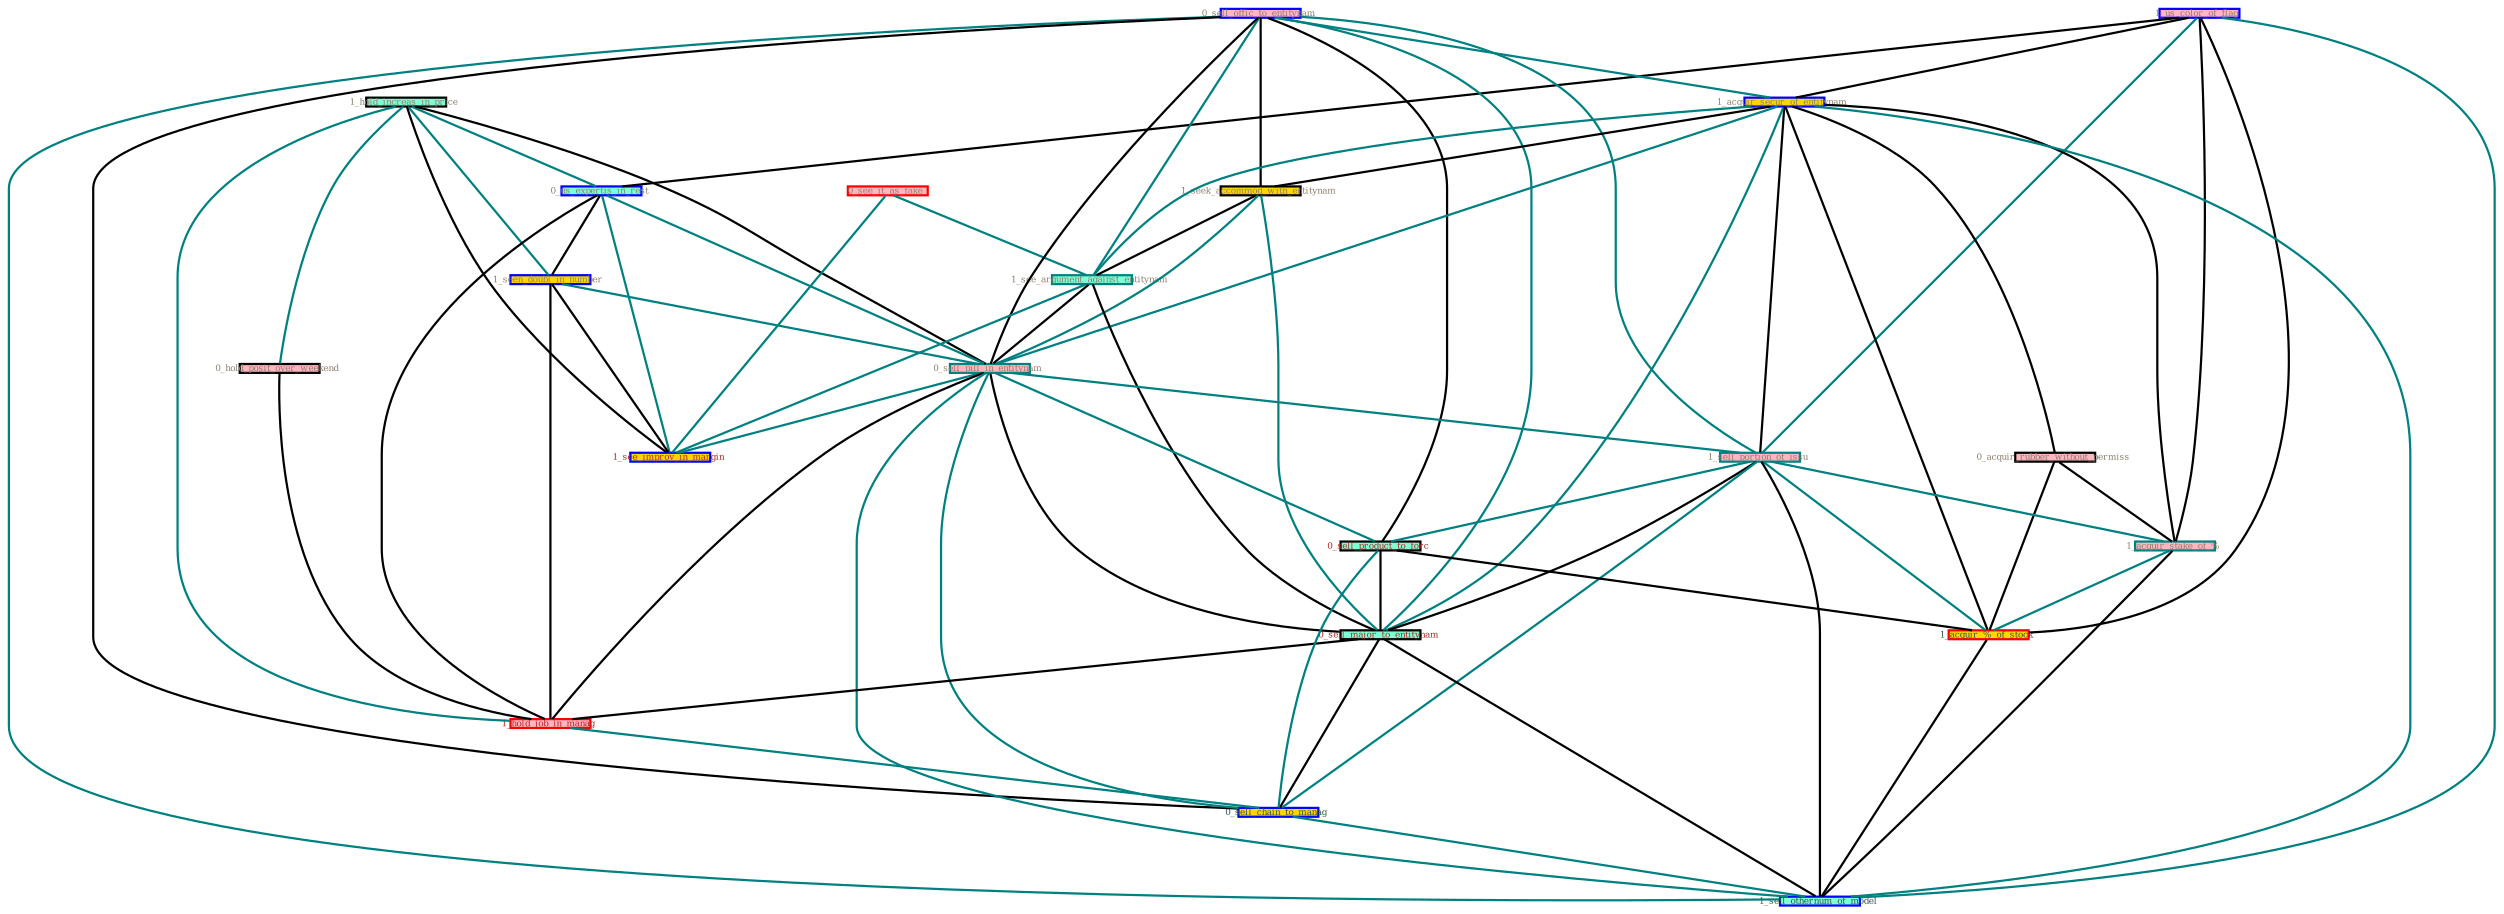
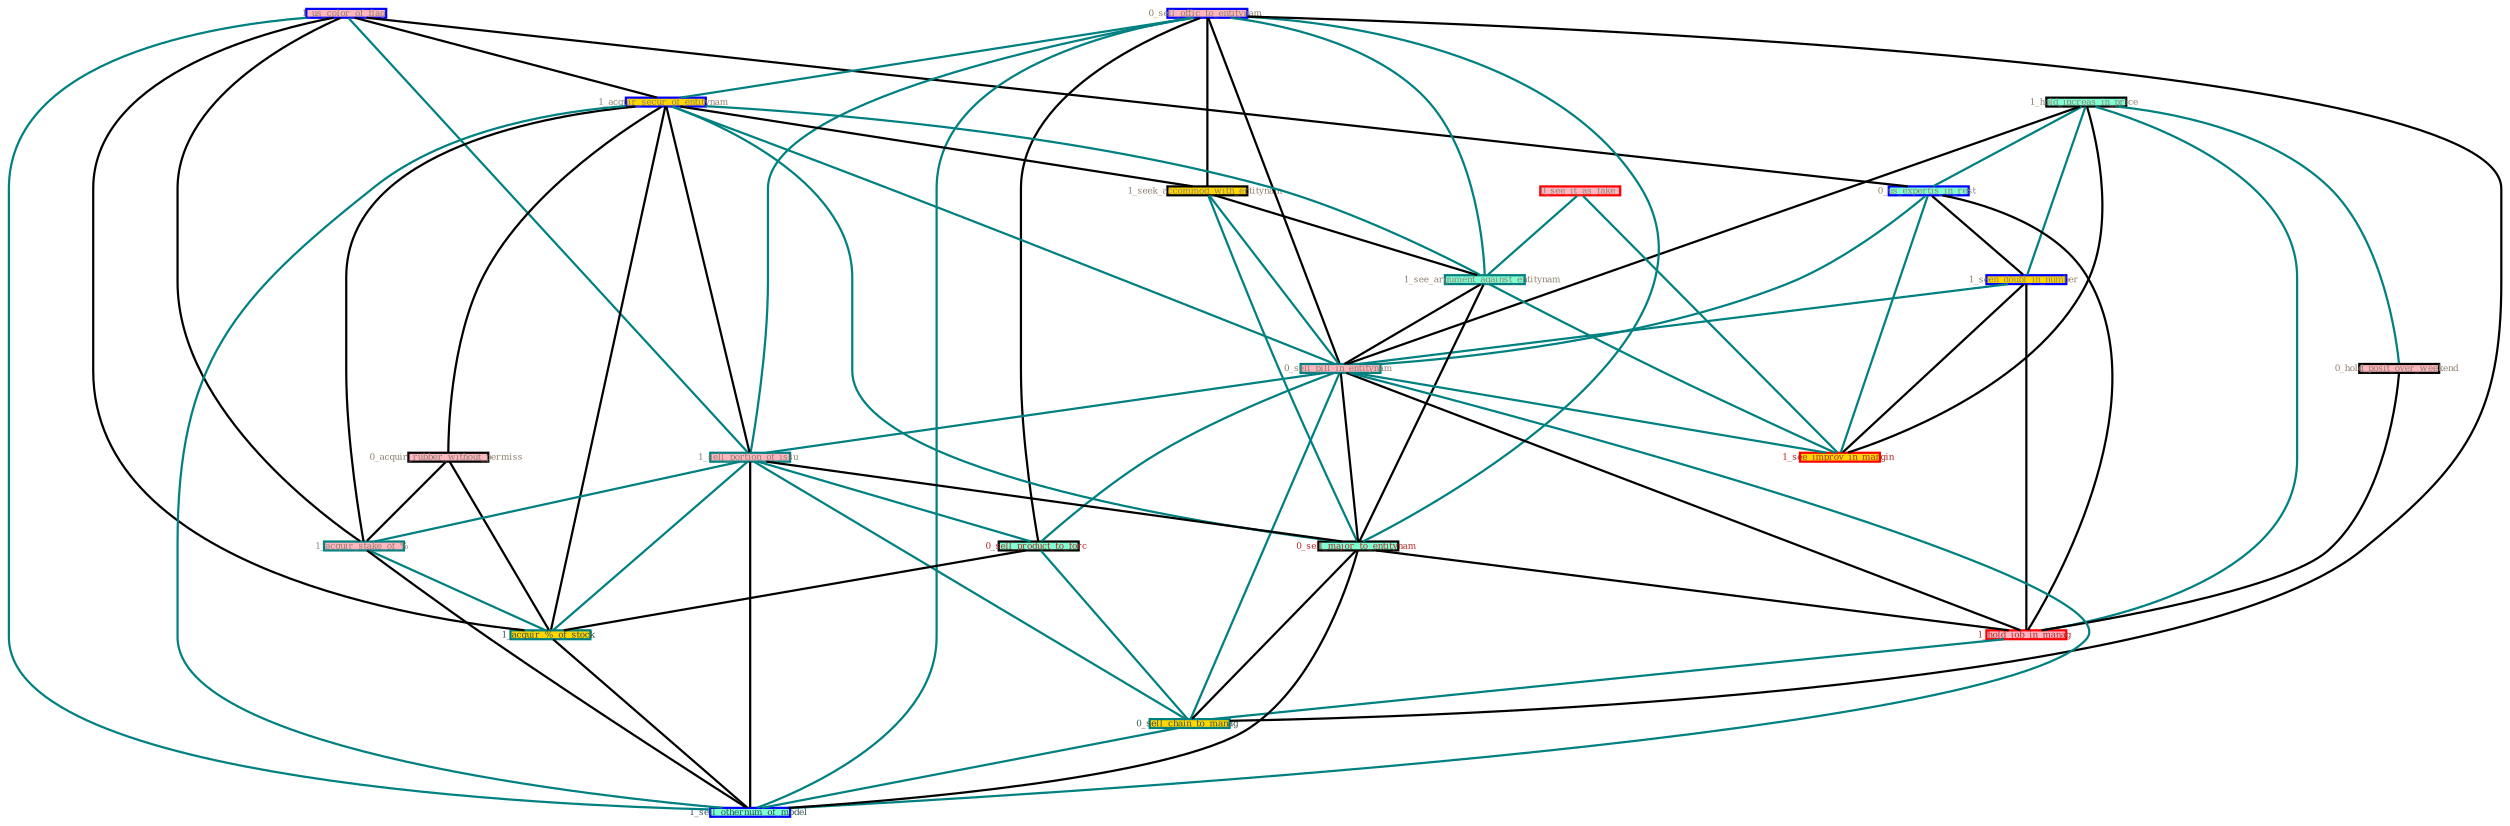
(670, 457) -> (1840, 457)
(1380, 590) -> none
(1989, 635) -> (550, 635)
(1278, 812) -> (1190, 724)
